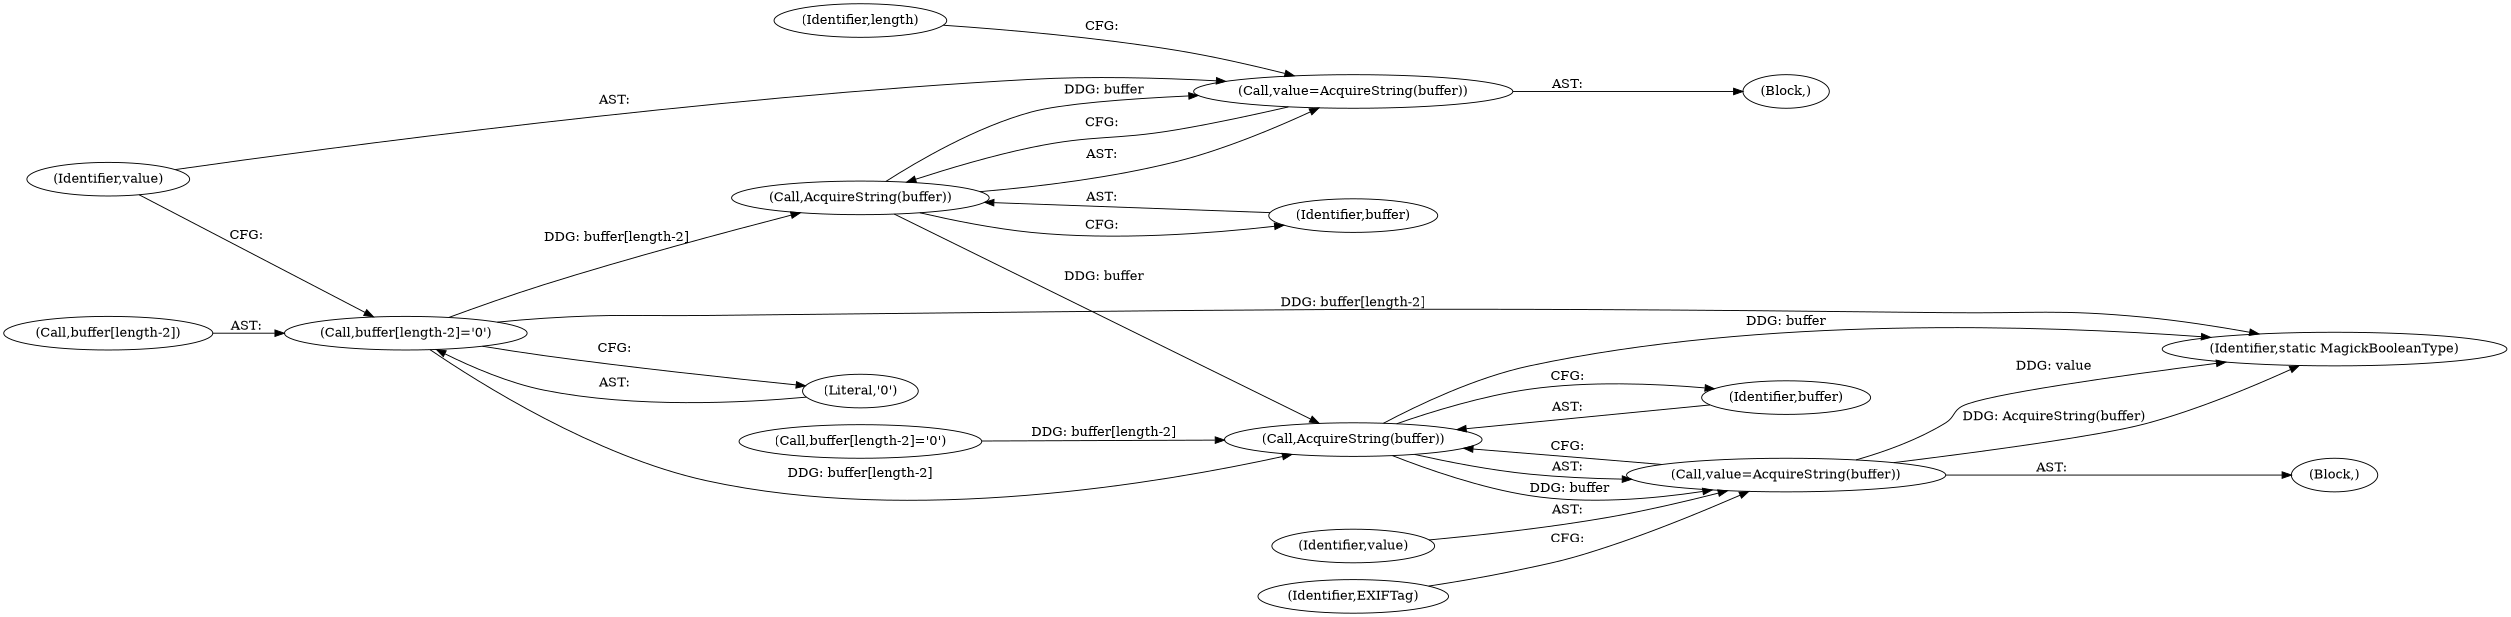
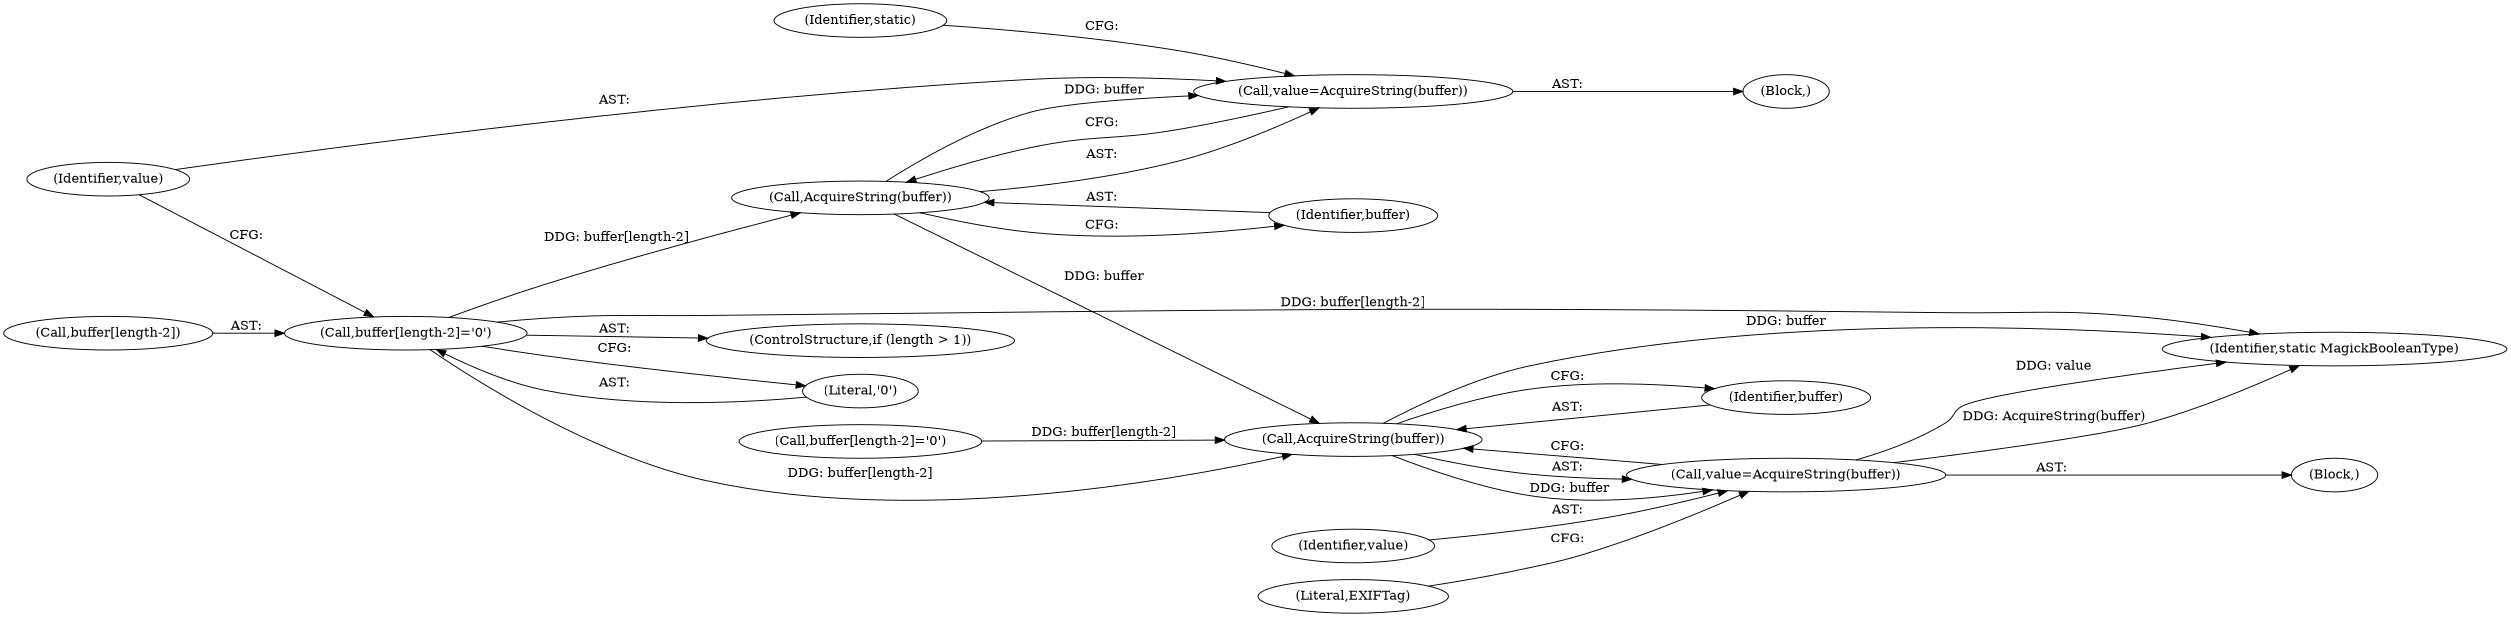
(860, 21) -> (860, 21)
none -> (860, 341)
(1353, 596) -> (1353, 596)
